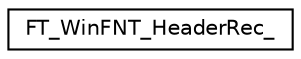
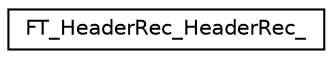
(151, 29) -> (166, 29)
